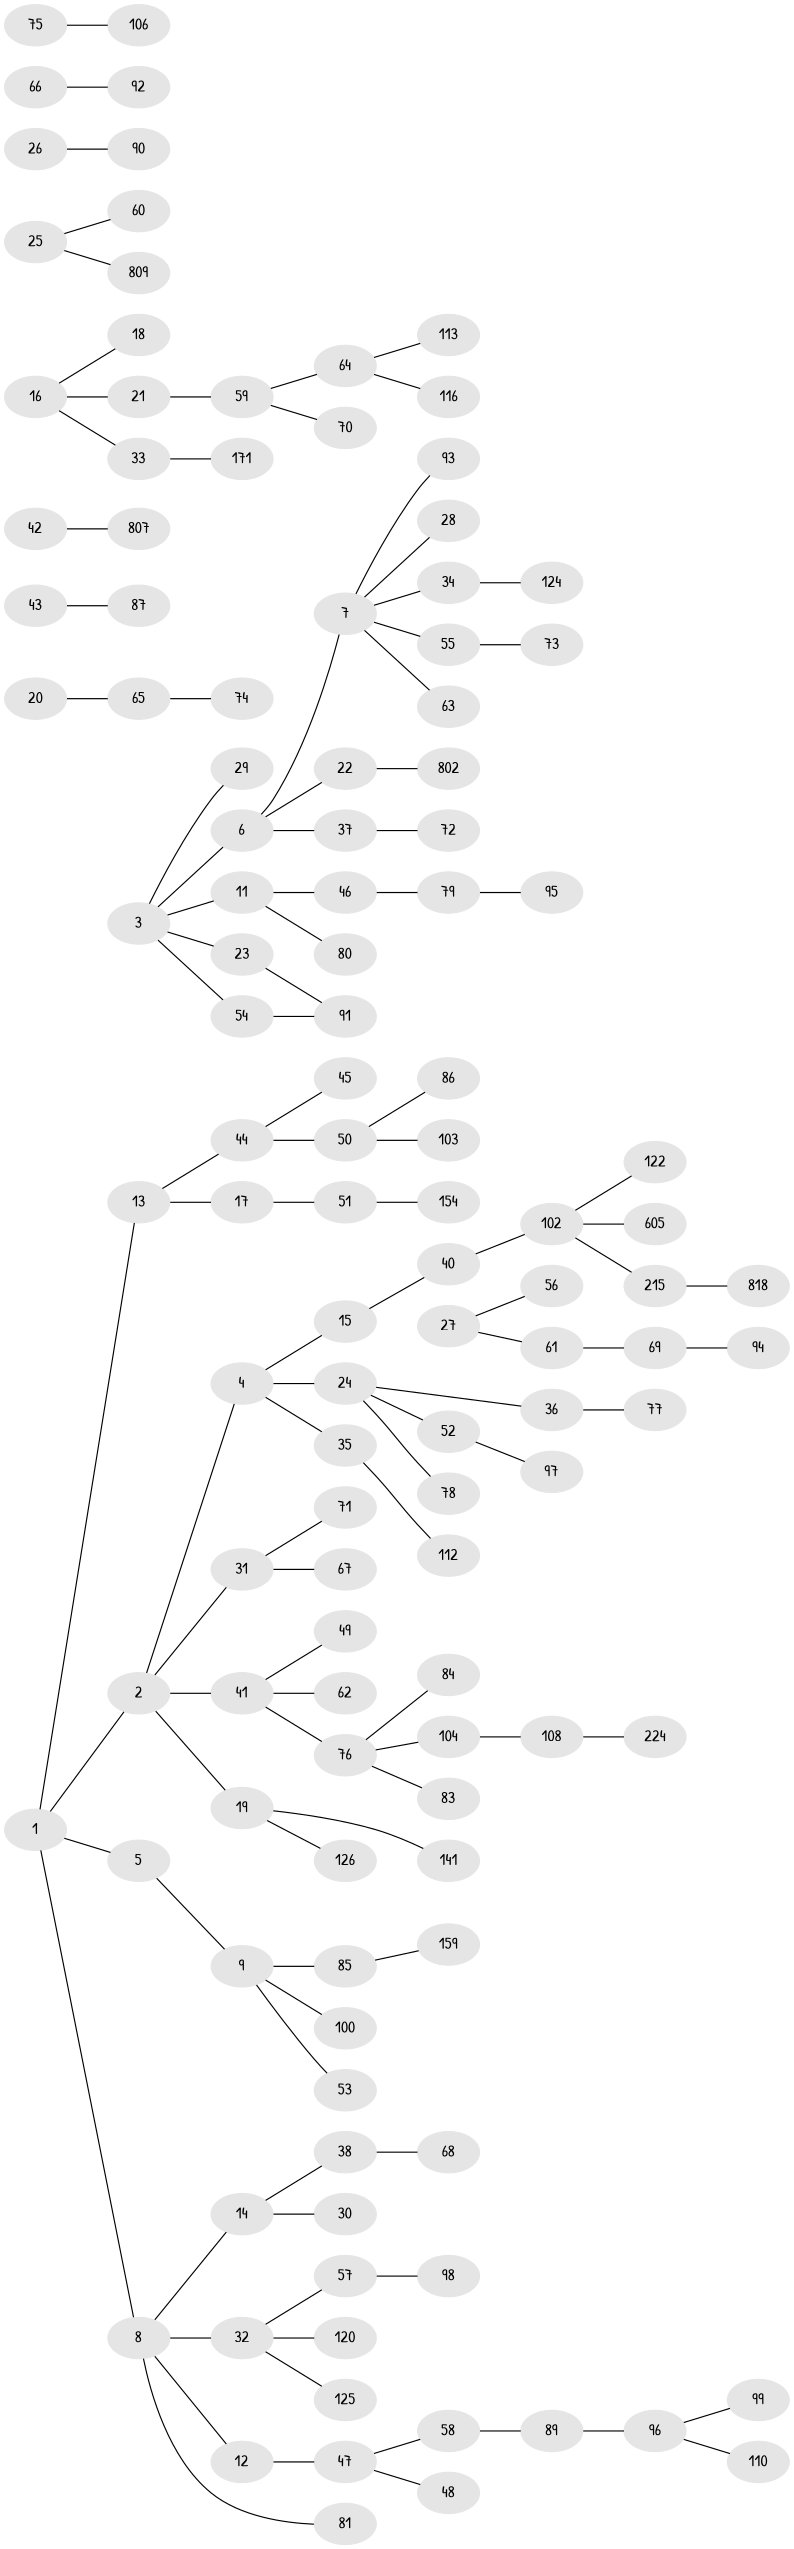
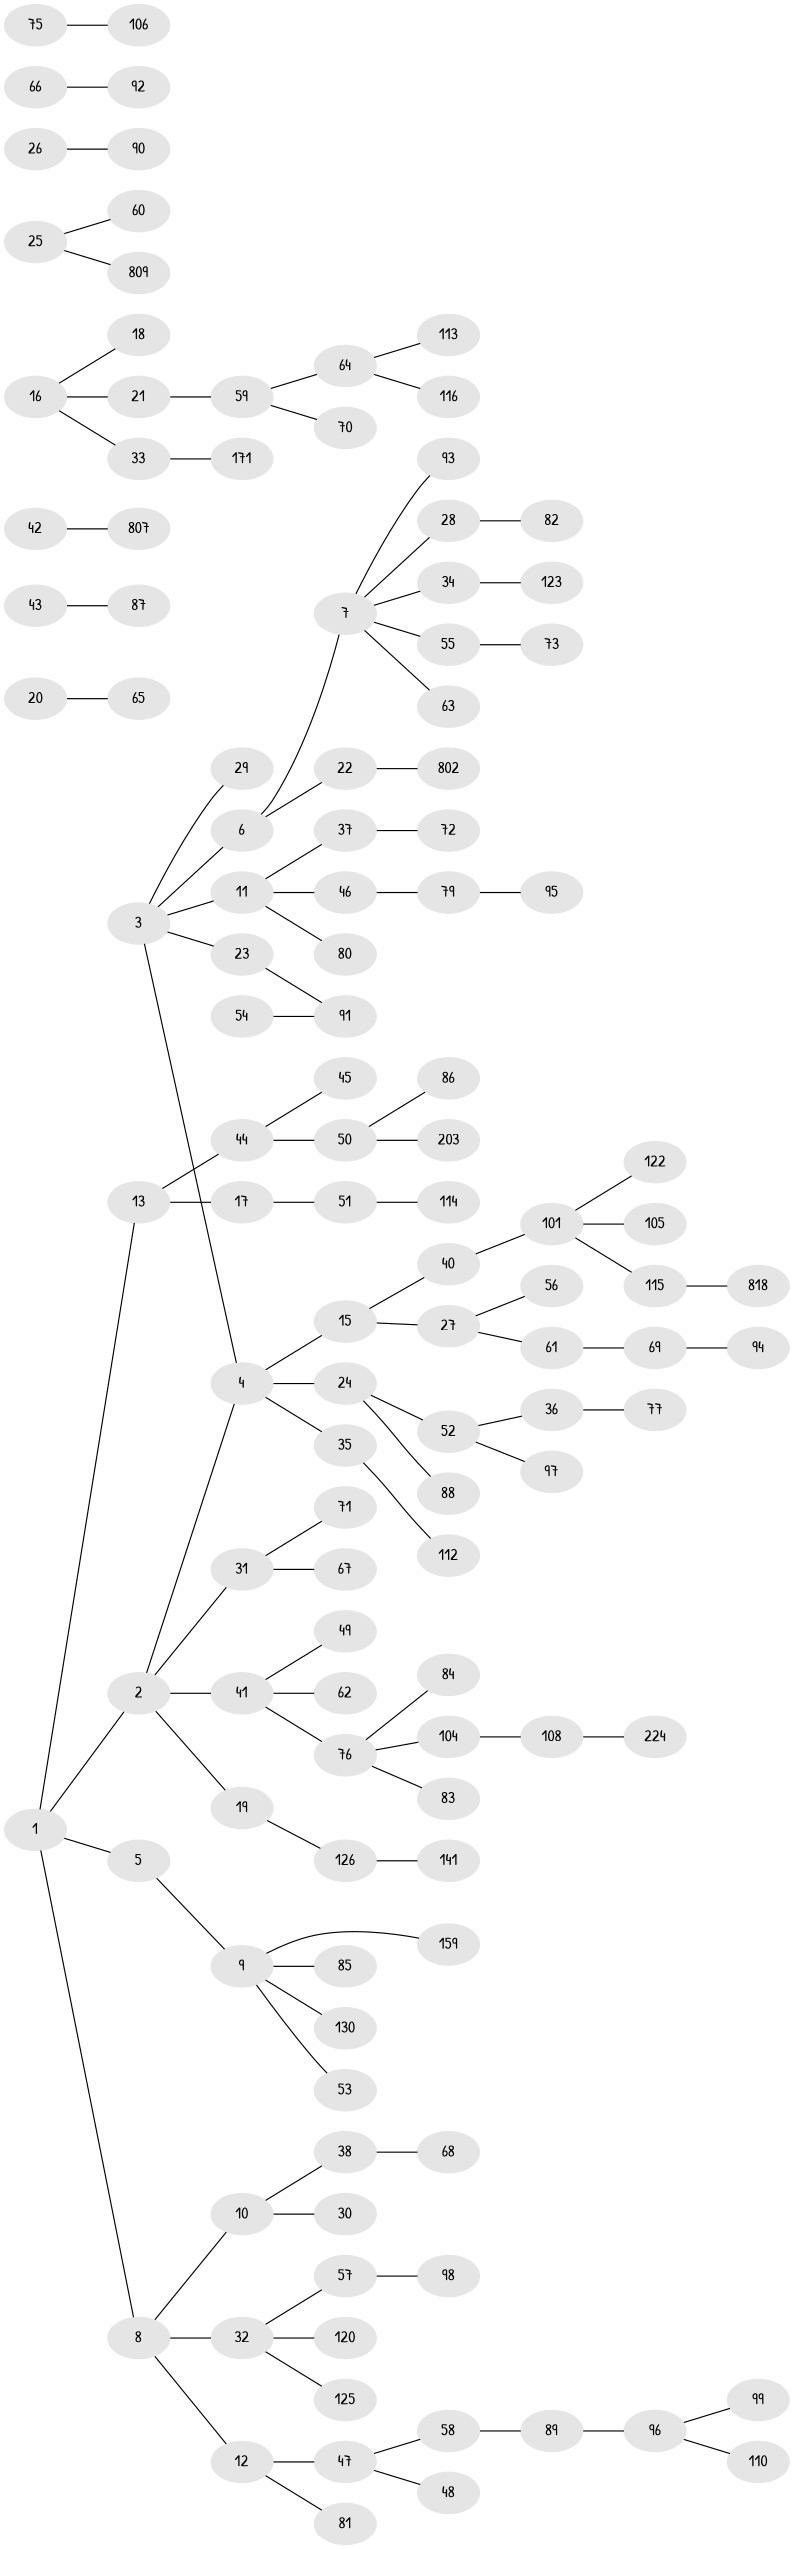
none -> (552, 521)
(552, 583) -> (552, 583)
(242, 699) -> none
(294, 831) -> (294, 862)
(191, 970) -> (190, 1153)
(449, 1140) -> (449, 1140)
(449, 1202) -> (449, 1202)
(552, 1224) -> (552, 1224)
(655, 1224) -> (655, 1224)
(655, 1286) -> (655, 1286)
none -> (397, 1324)
(449, 1397) -> (500, 1421)
(449, 1494) -> (449, 1494)
(350, 1823) -> (397, 1861)
(397, 1955) -> (341, 1932)
(345, 2028) -> (345, 2028)
(242, 2214) -> (242, 2214)
(195, 2478) -> (294, 2493)
